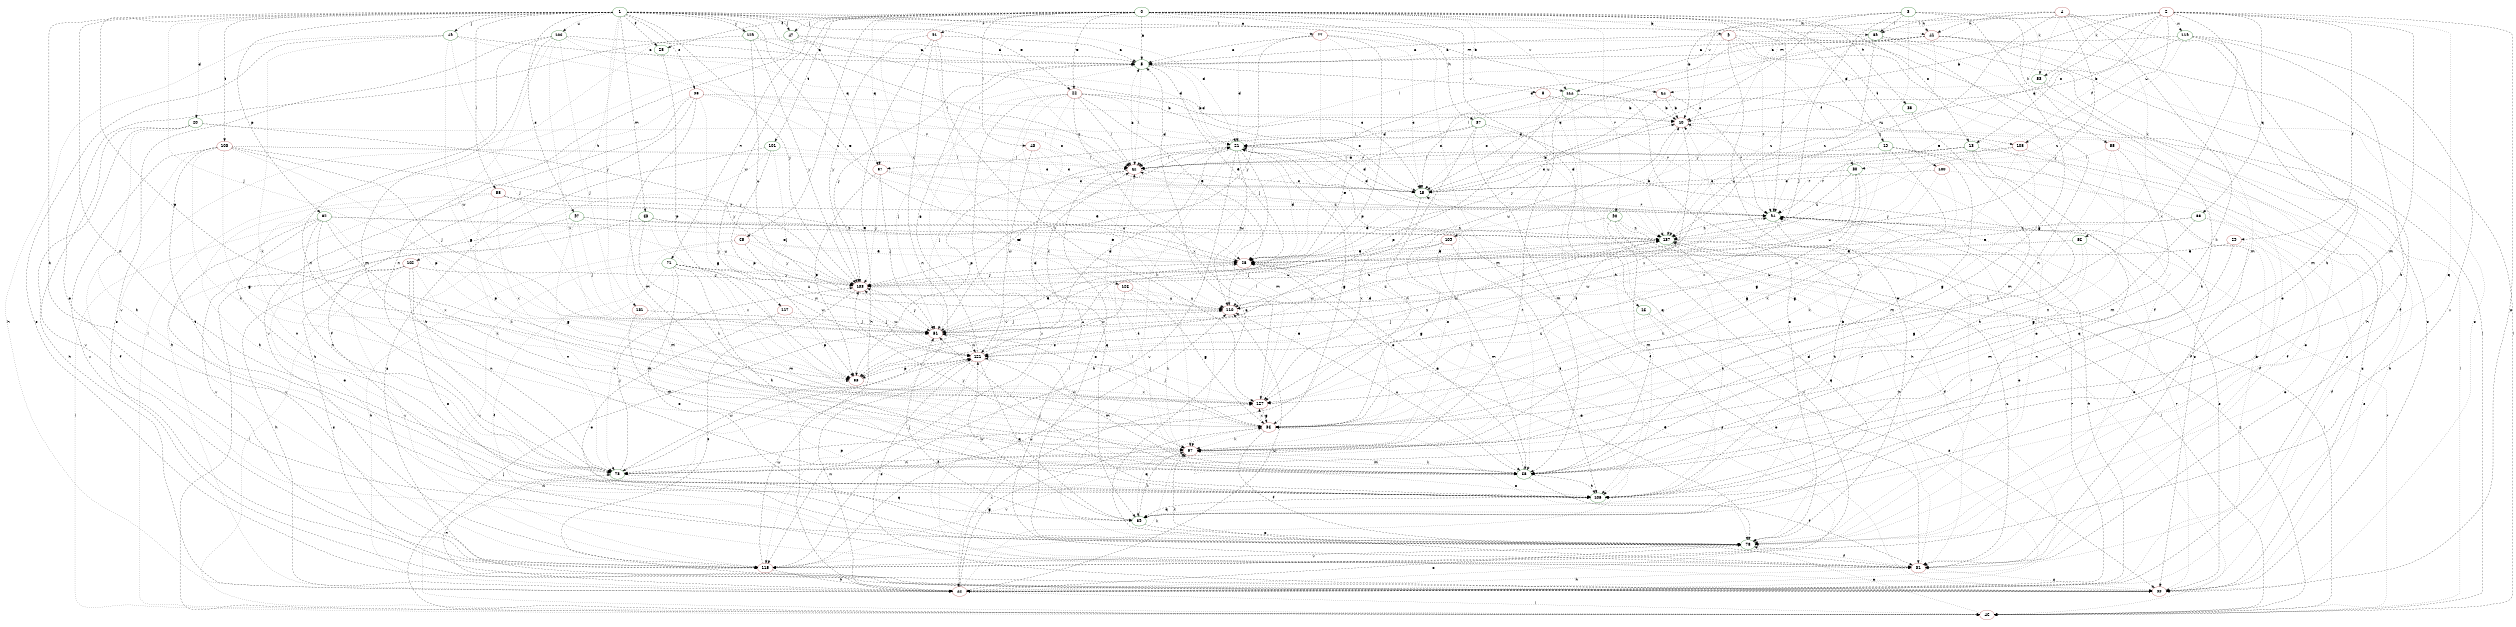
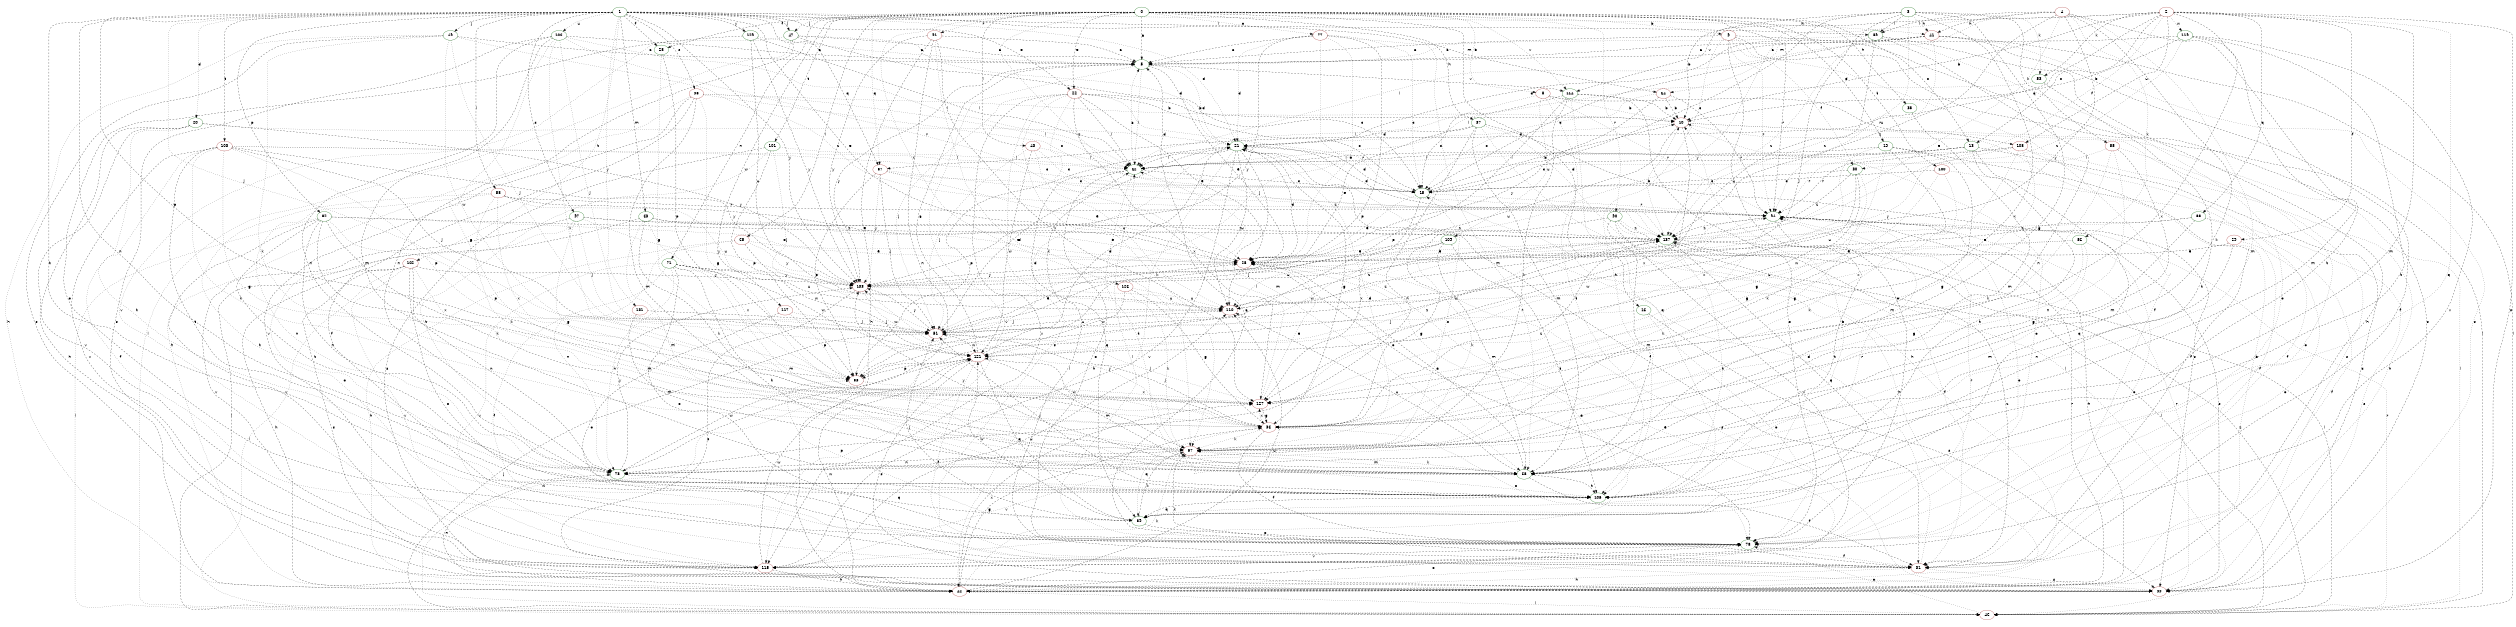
(1134, 170) -> (1134, 170)
(1292, 213) -> (1292, 213)
(1449, 240) -> (1449, 240)
none -> (1779, 310)
none -> (741, 338)
